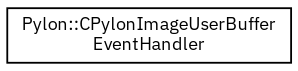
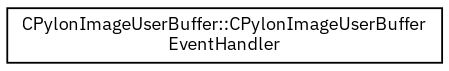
(149, 35) -> (225, 35)
